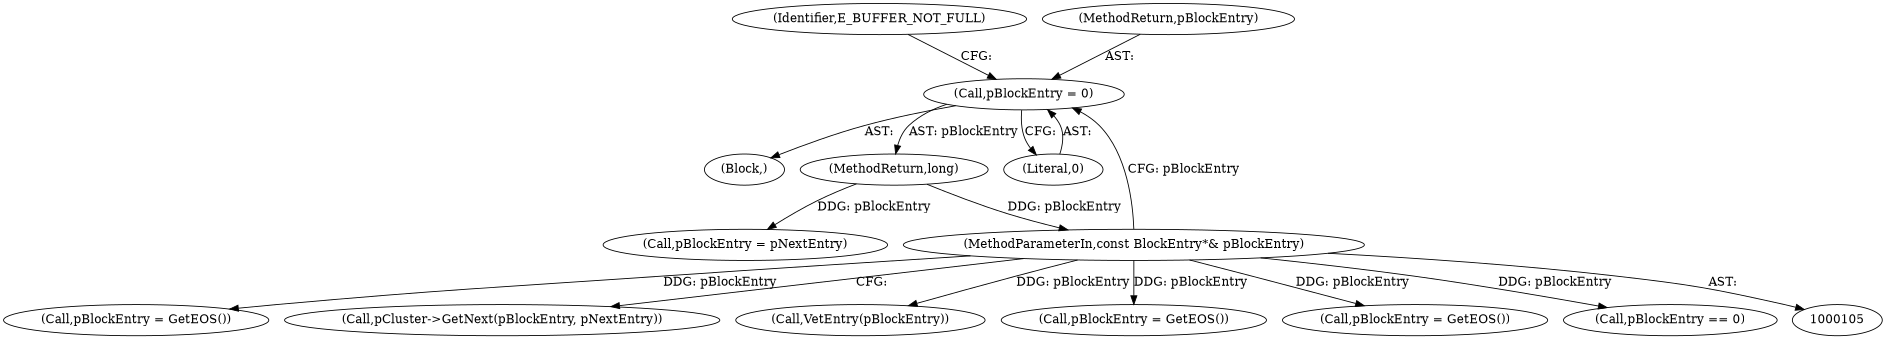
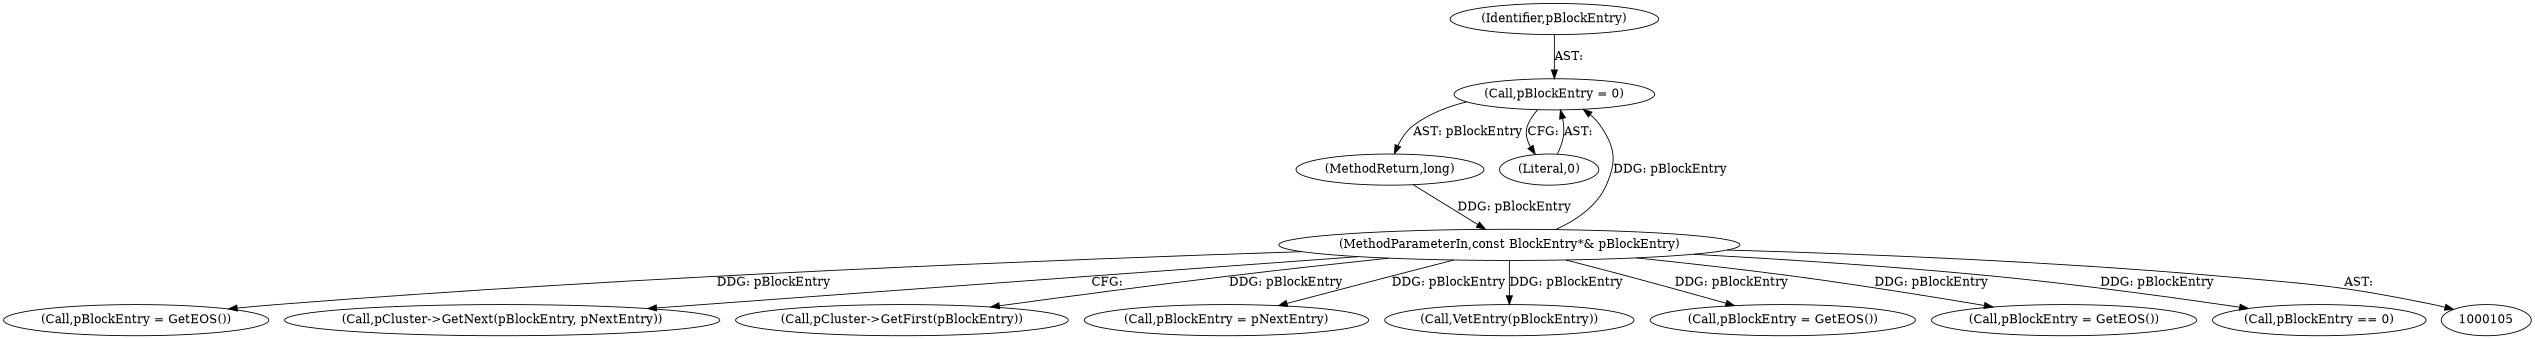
(879, 19) -> none
(1168, 19) -> (1554, 19)
(744, 170) -> none
(1184, 170) -> (1670, 170)
(815, 202) -> (1370, 282)
none -> (902, 320)
